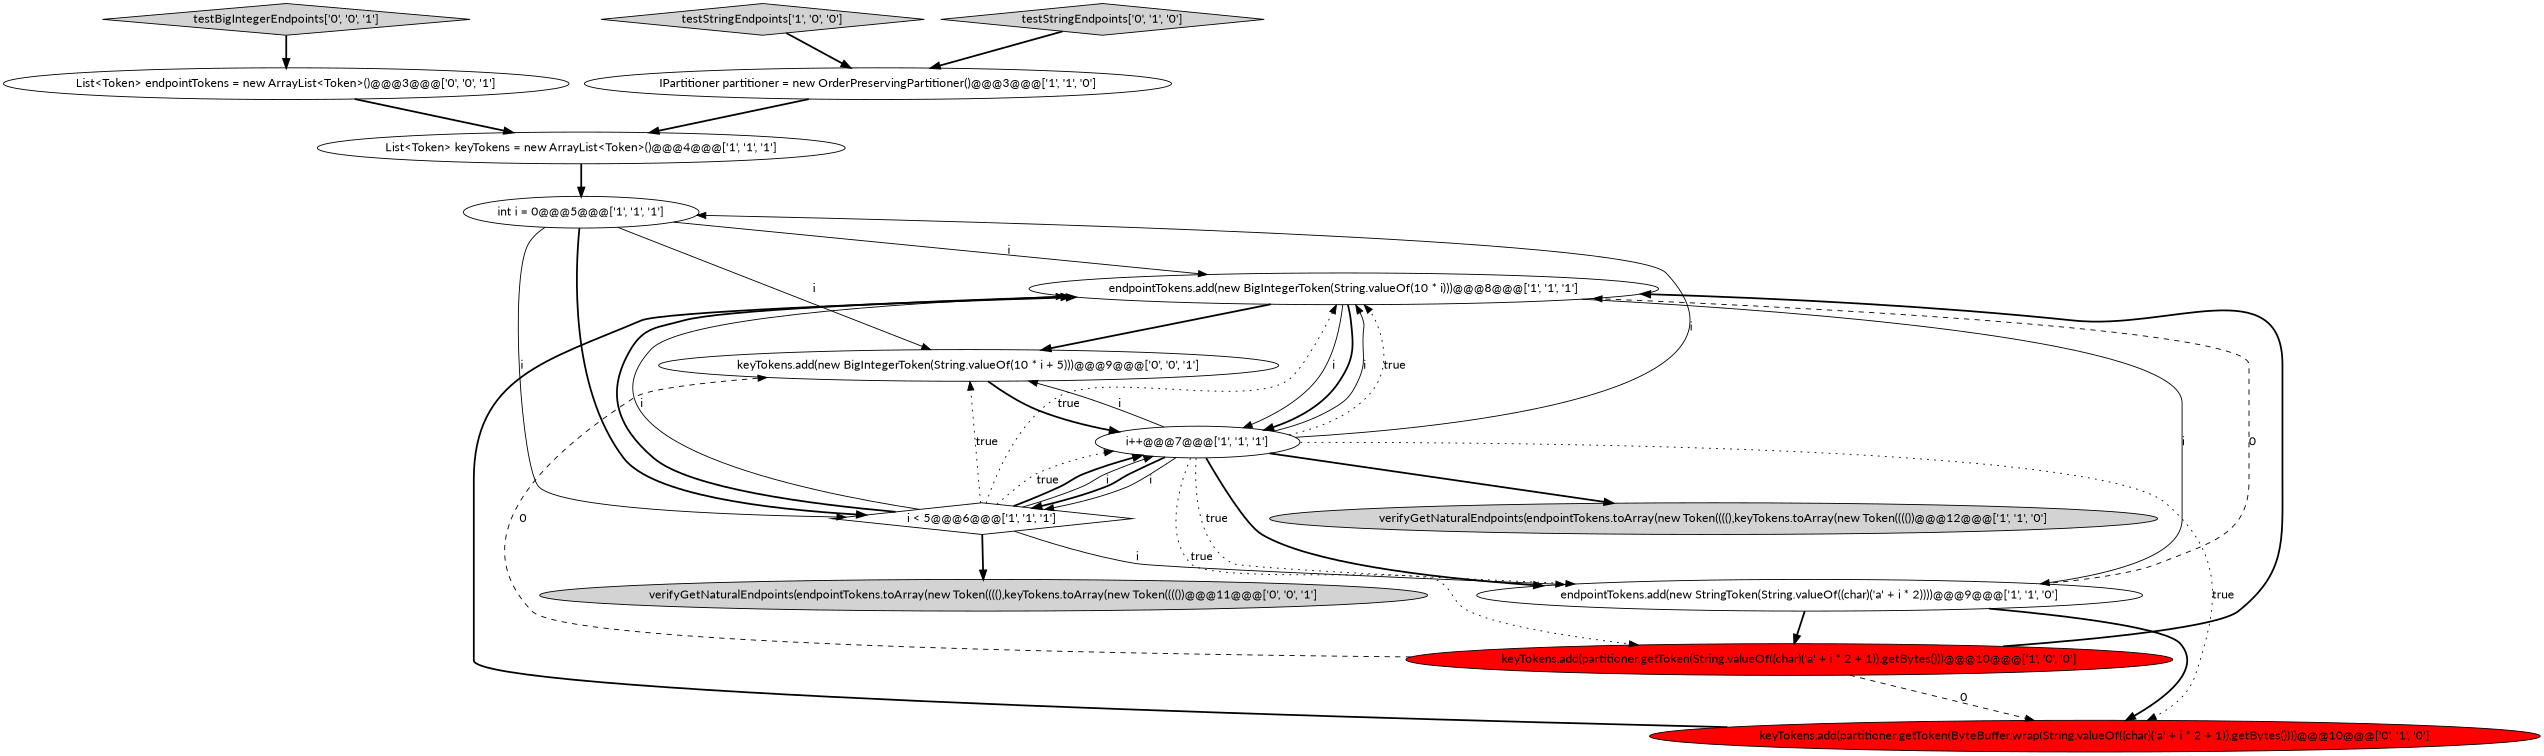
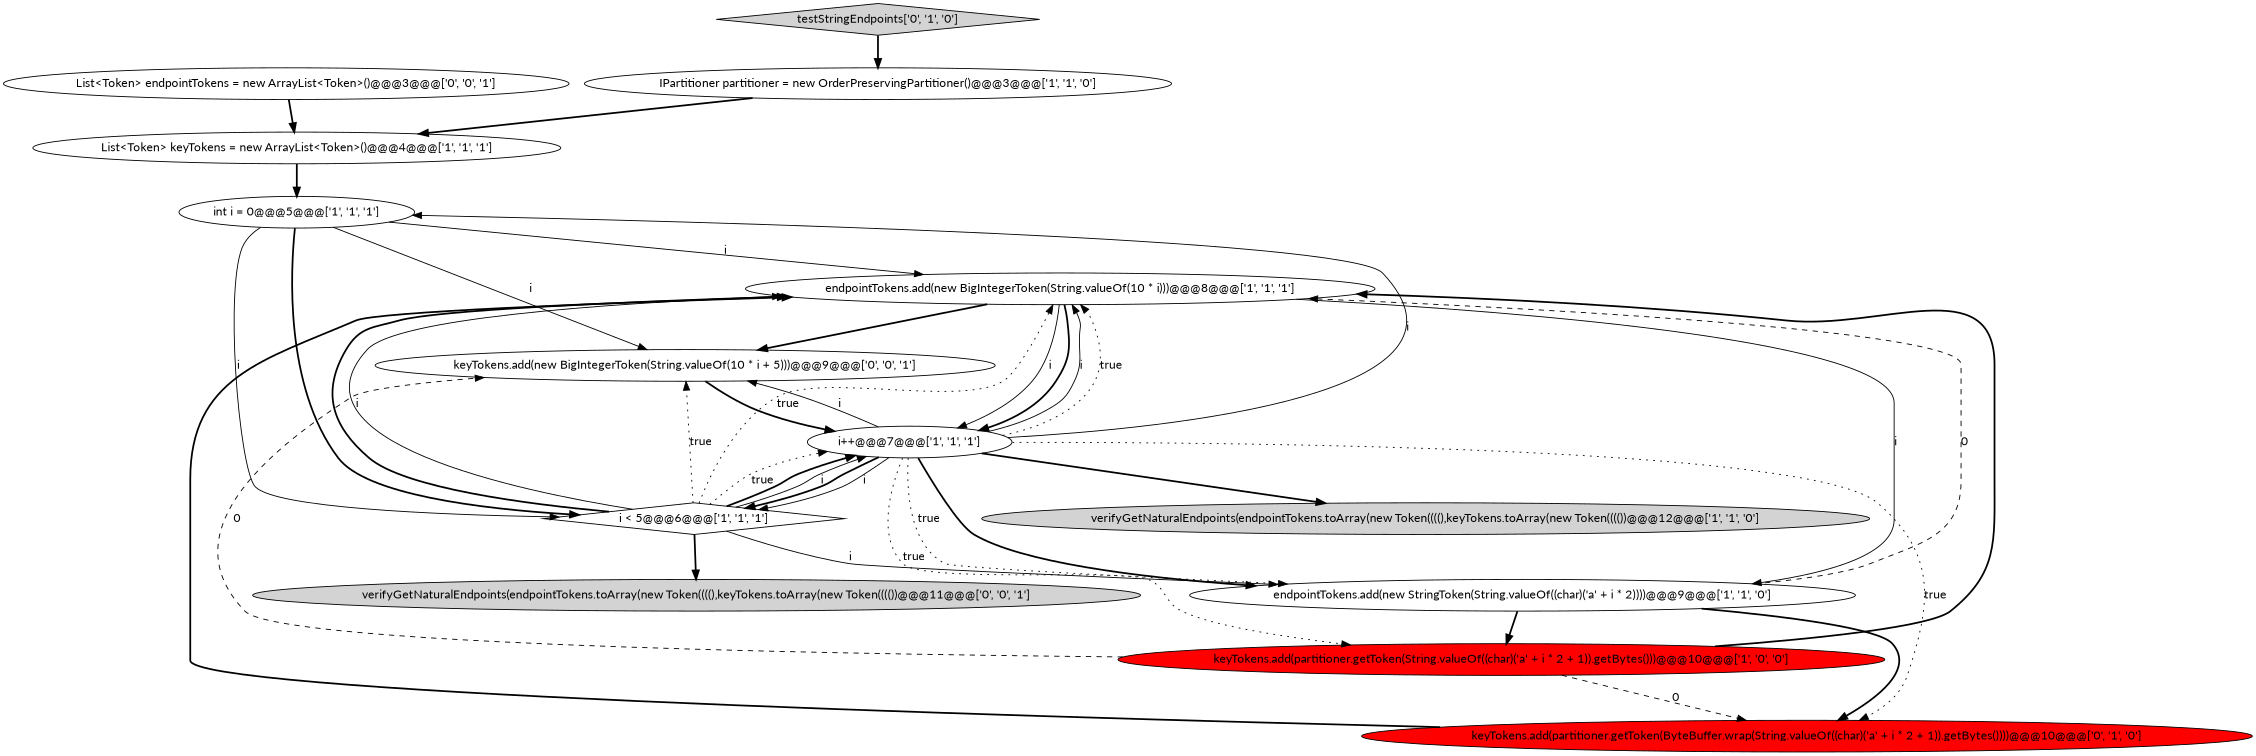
(286, 19) -> none
(763, 19) -> none
